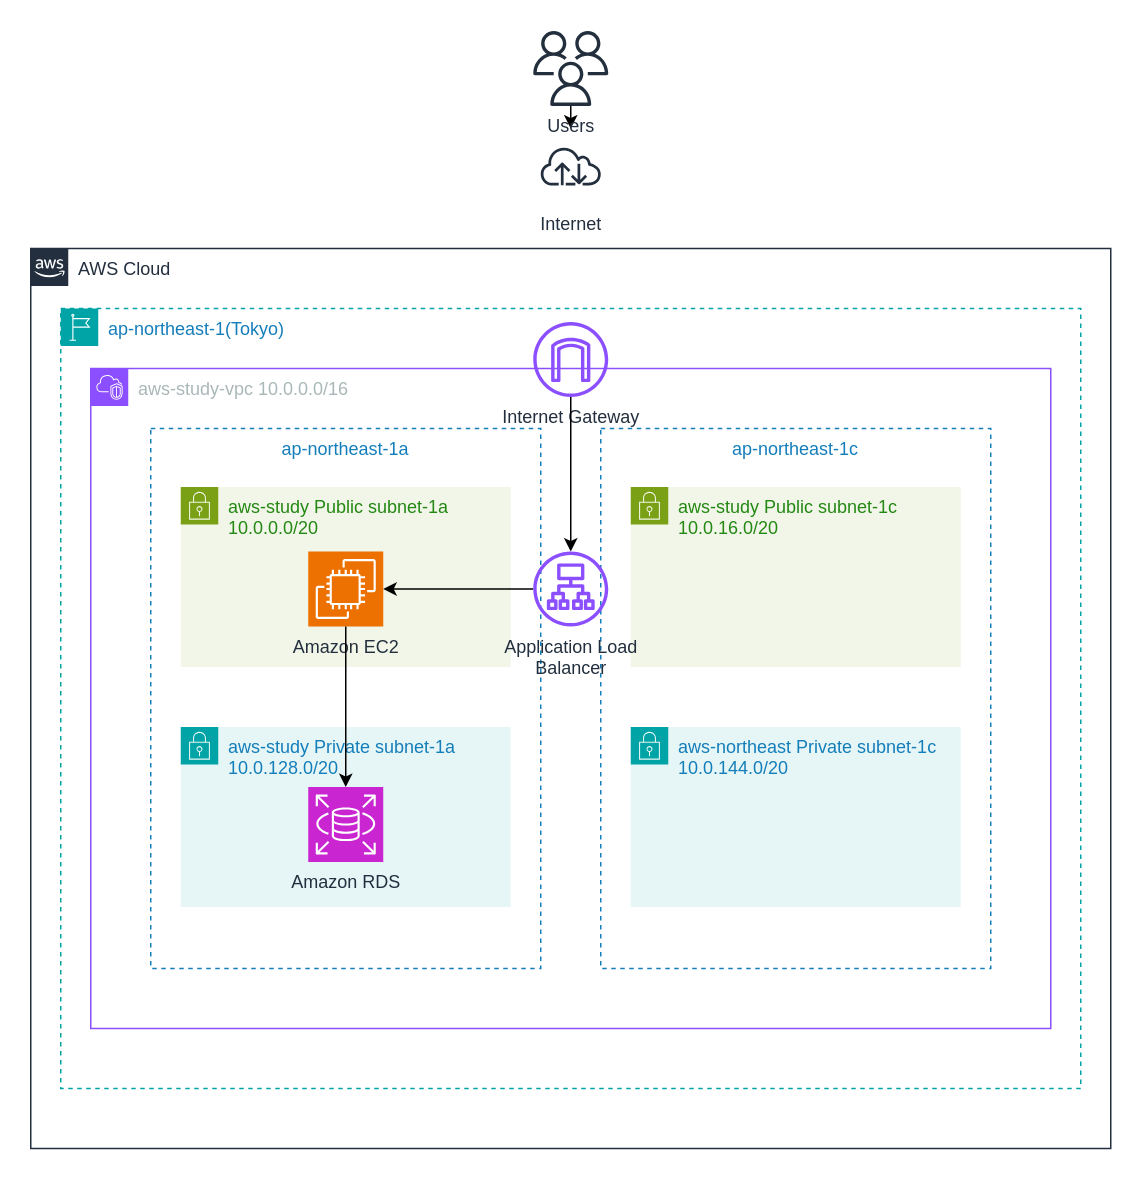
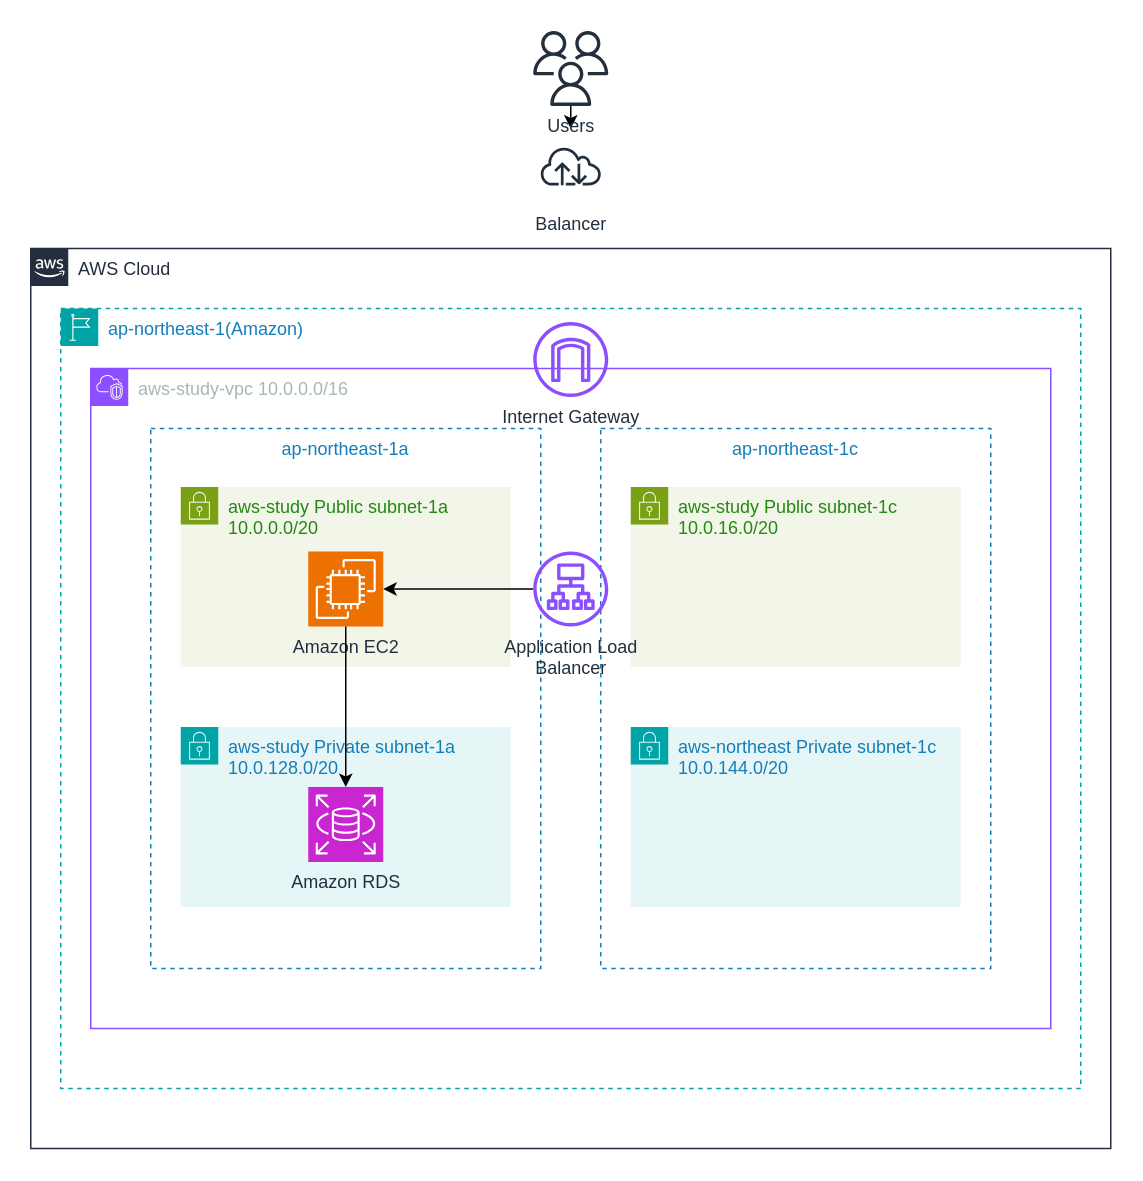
(572, 225) -> (572, 225)
(215, 330) -> (220, 330)
(571, 469) -> none
